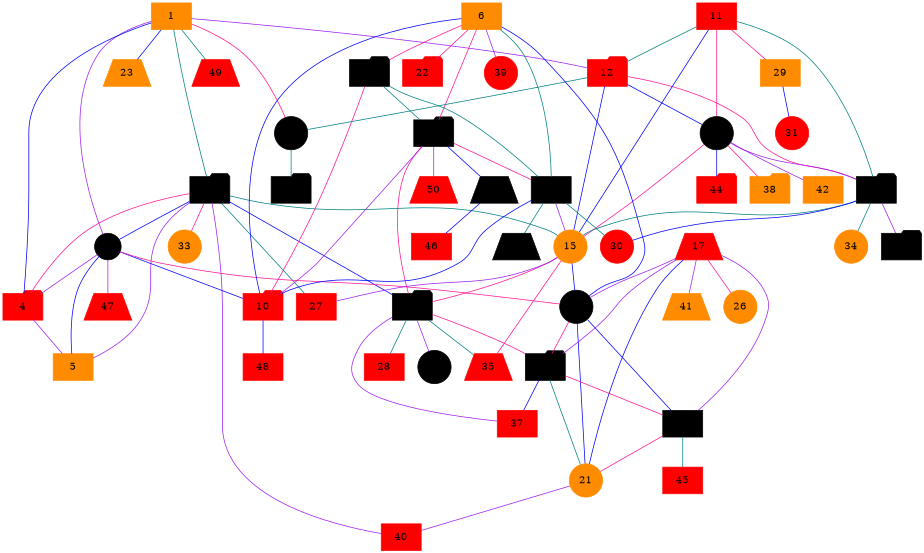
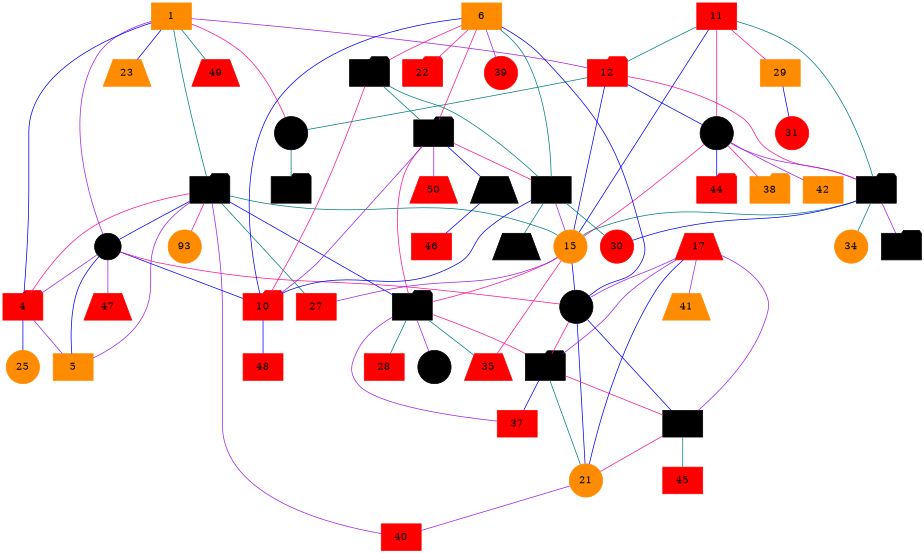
(185, 247) -> (185, 247)
(740, 307) -> none
none -> (23, 367)
